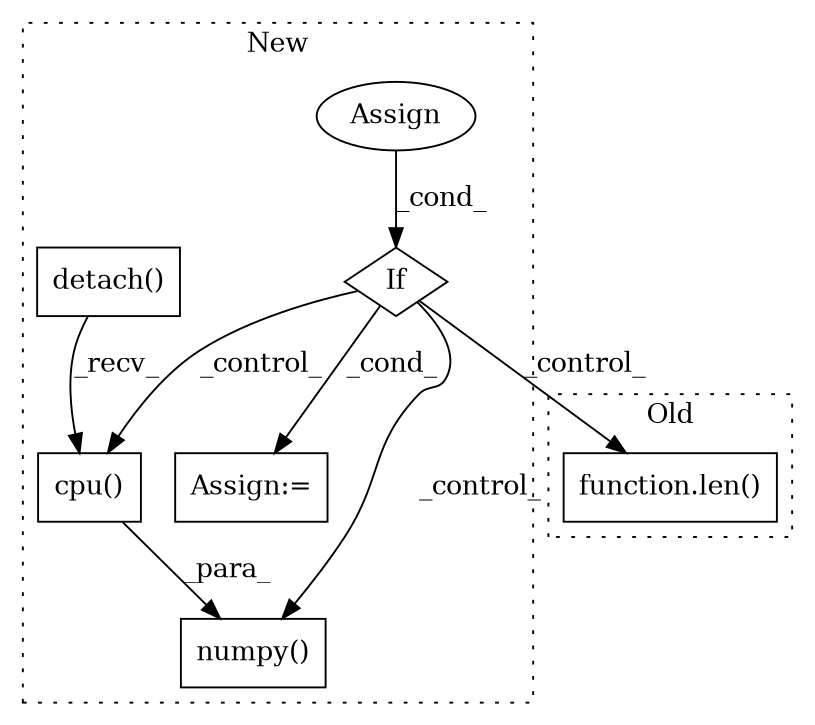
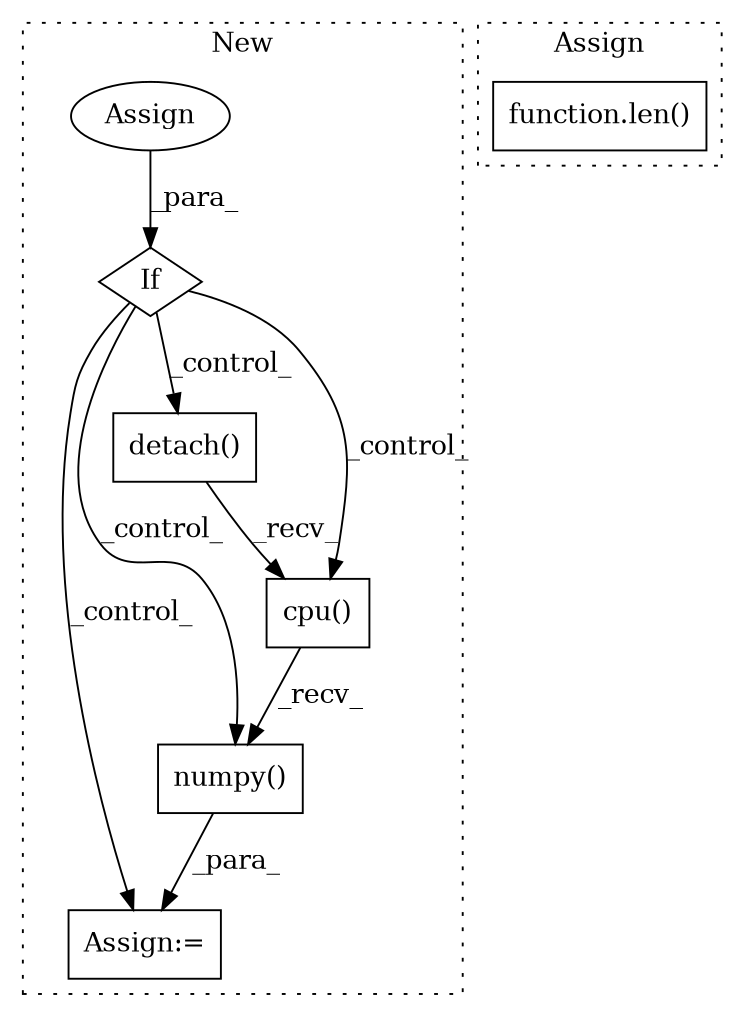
(442, 199) -> (194, 199)
(392, 365) -> (131, 613)
(515, 371) -> (165, 353)
(670, 416) -> (600, 45)
(227, 570) -> (321, 696)
none -> (192, 853)
